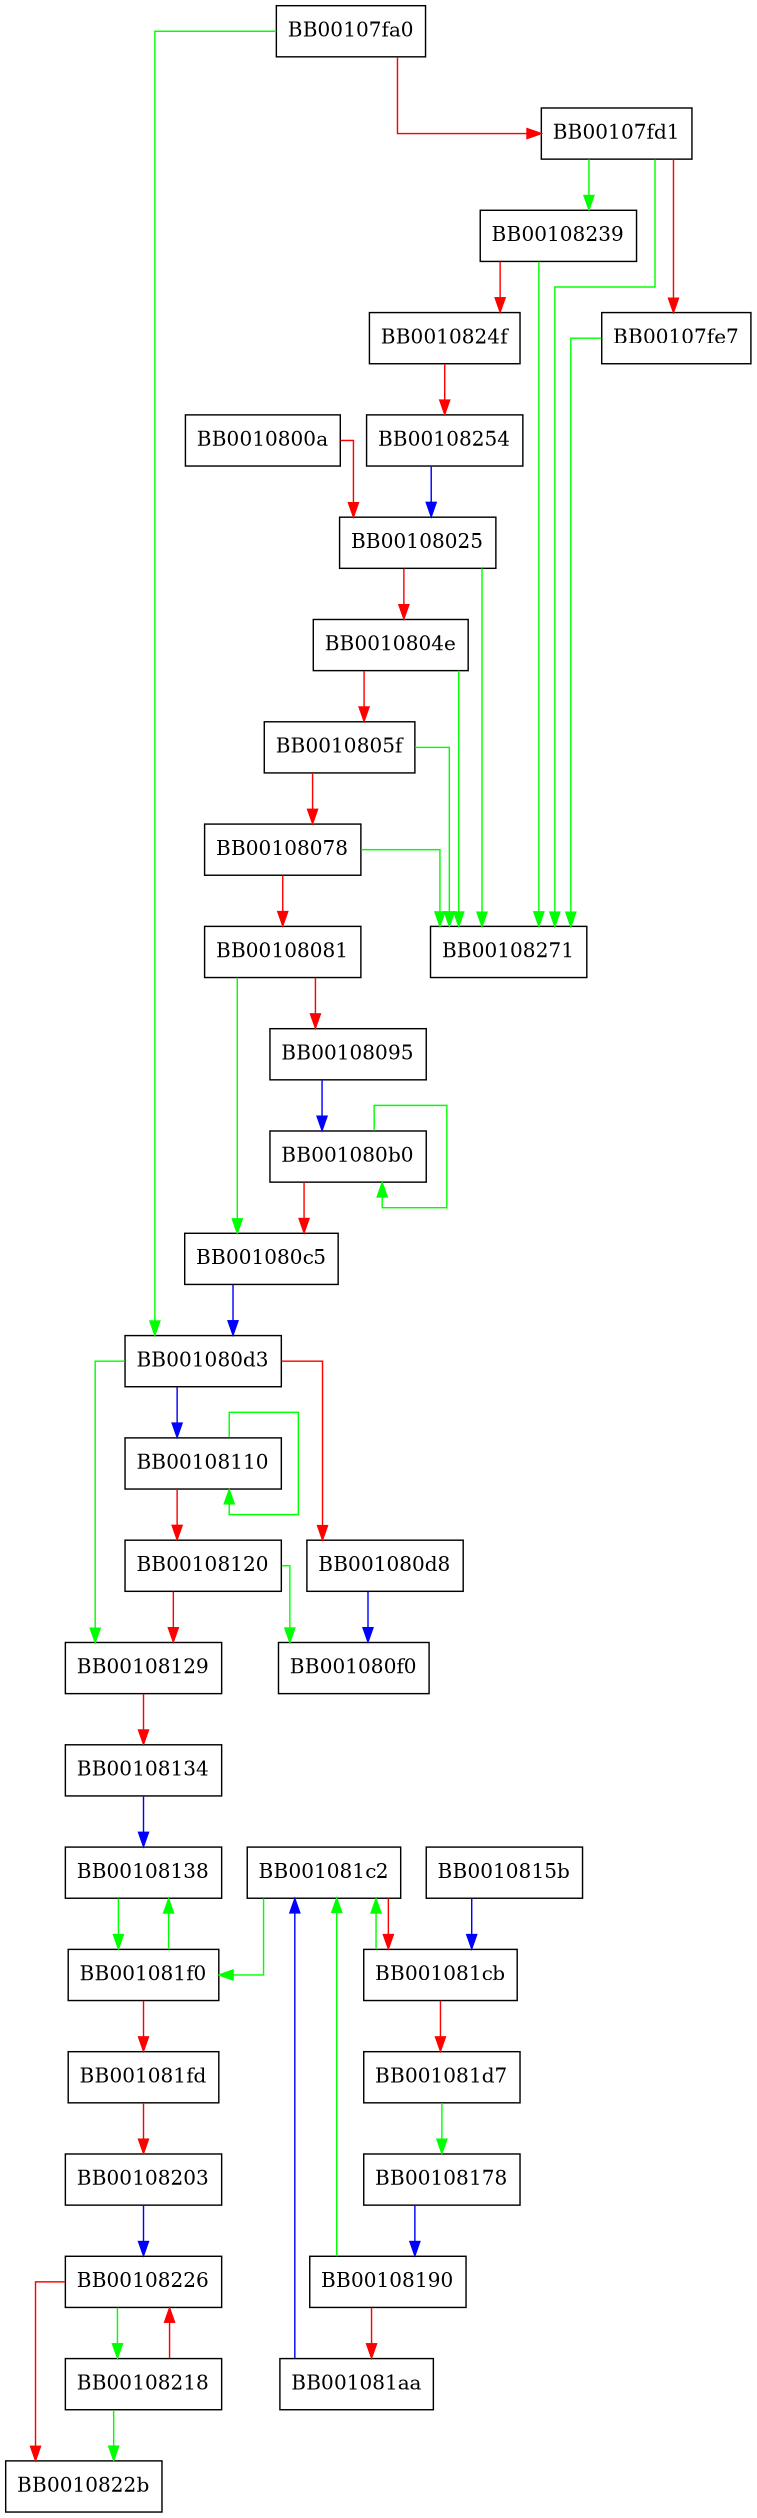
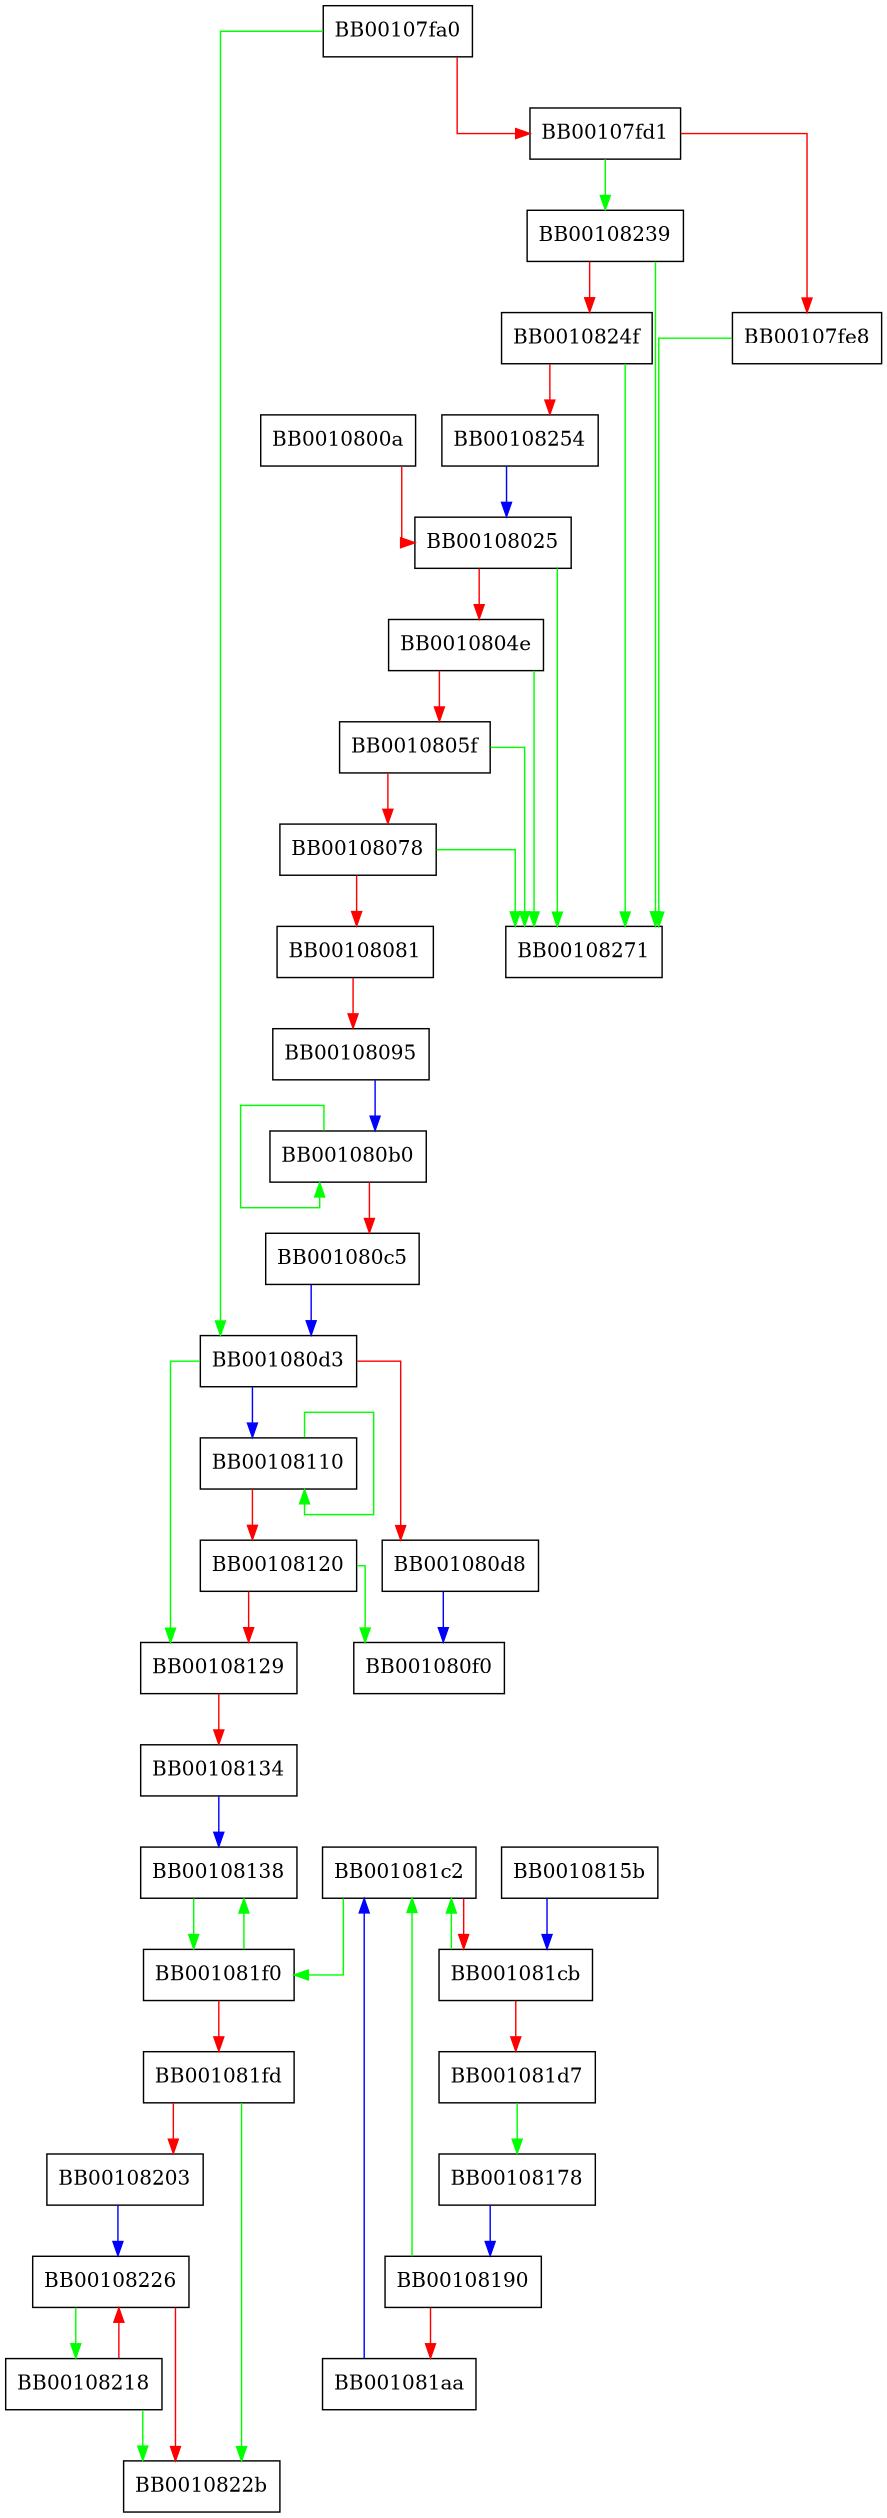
(676, 338) -> (807, 338)
(555, 486) -> (625, 638)
(237, 1098) -> none
none -> (242, 2275)
